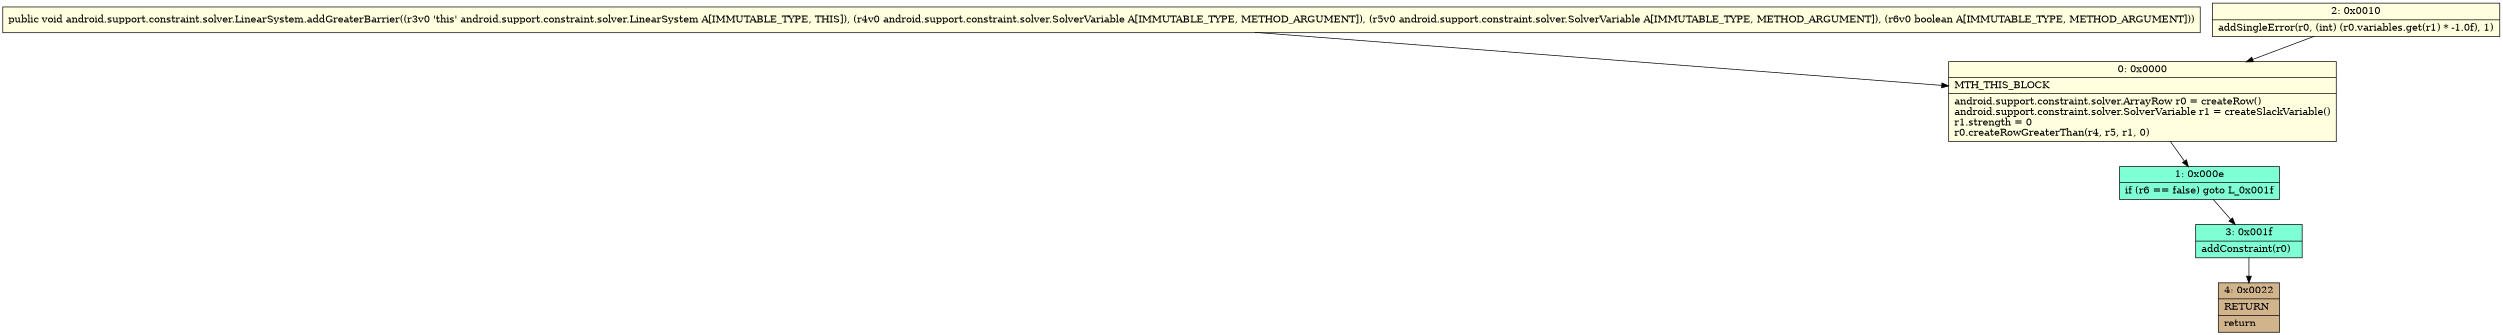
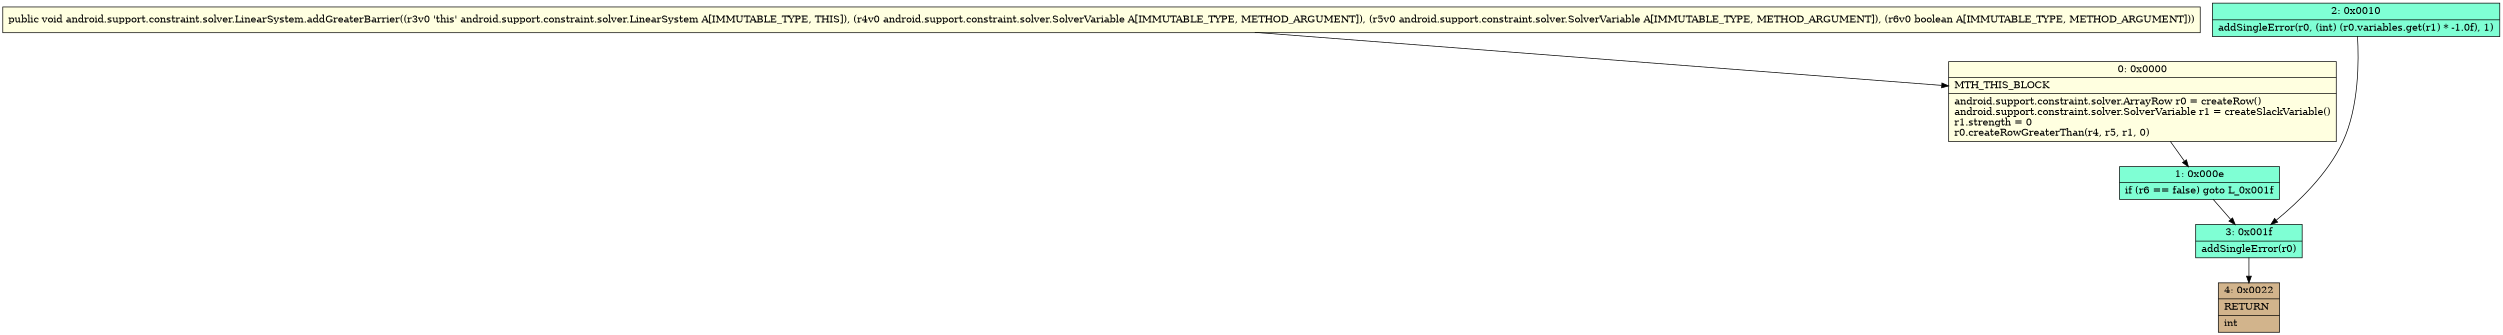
(2356, 20) -> (2356, 20)
(2284, 48) -> (2344, 140)
(2246, 249) -> (2249, 249)
(2240, 324) -> (2231, 324)
